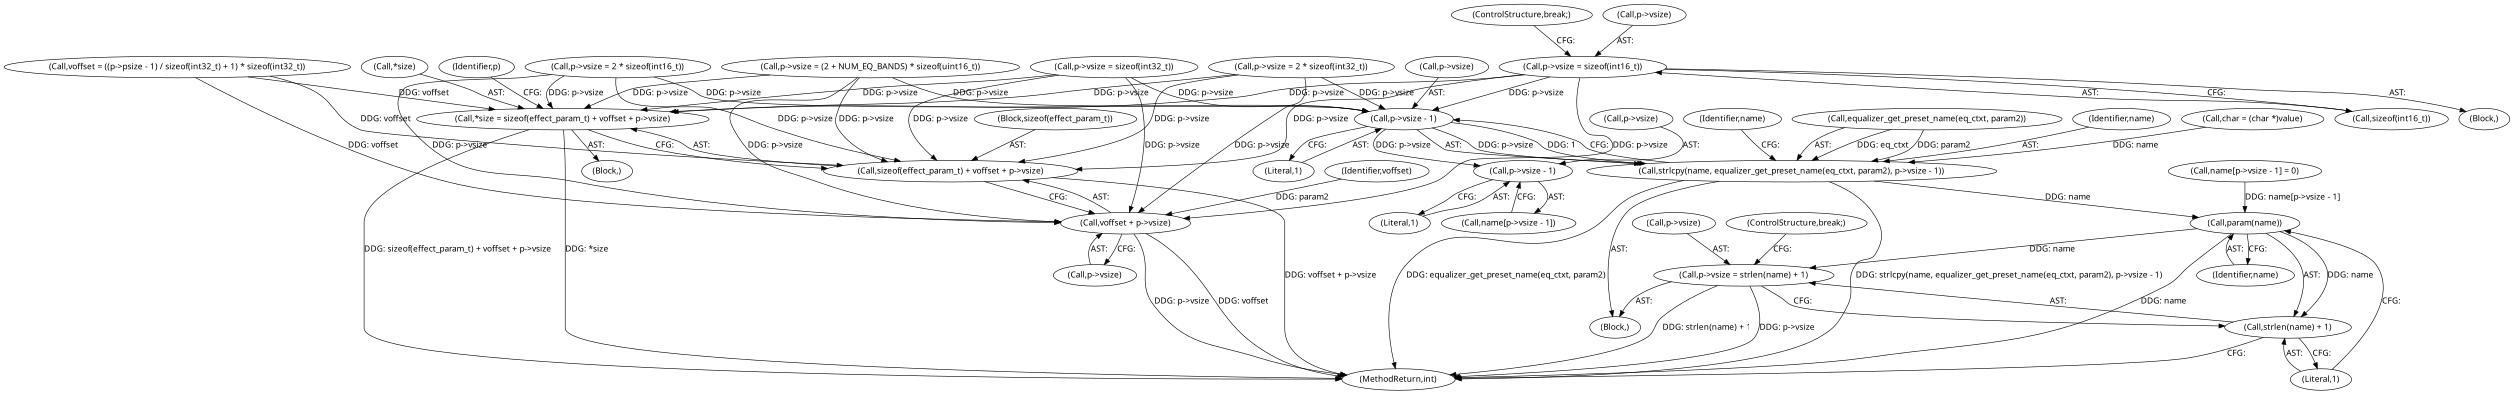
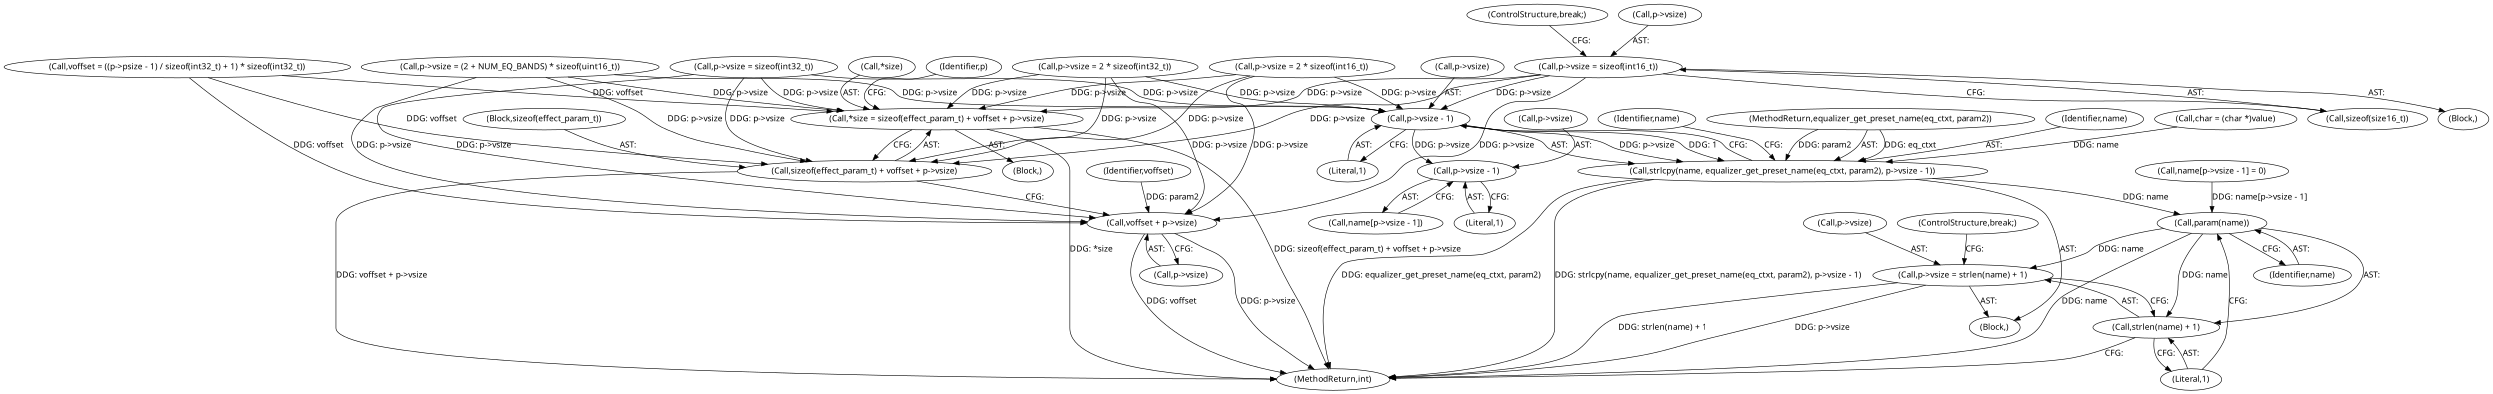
(1927, 119) -> (1871, 119)
(2392, 119) -> (2368, 119)
(1072, 193) -> none
